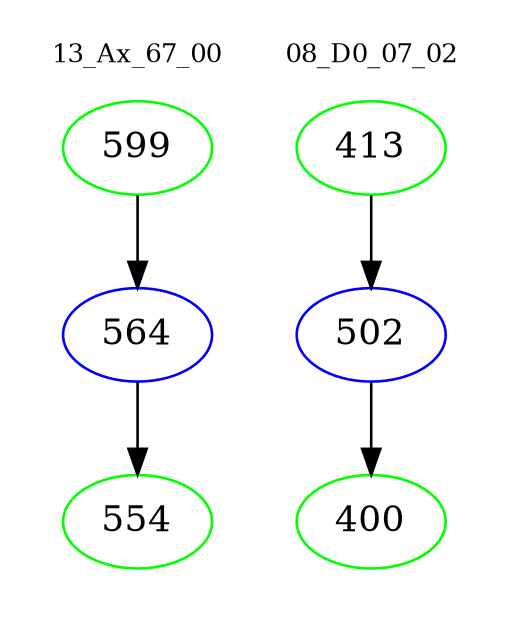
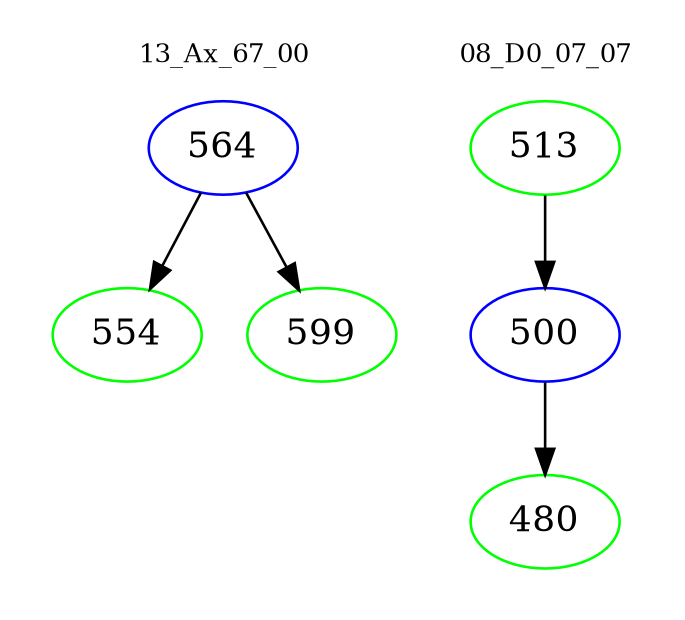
(373, 56) -> (546, 56)
(371, 148) -> (545, 148)
(138, 229) -> (266, 230)
(371, 335) -> (545, 335)
(371, 522) -> (545, 522)
